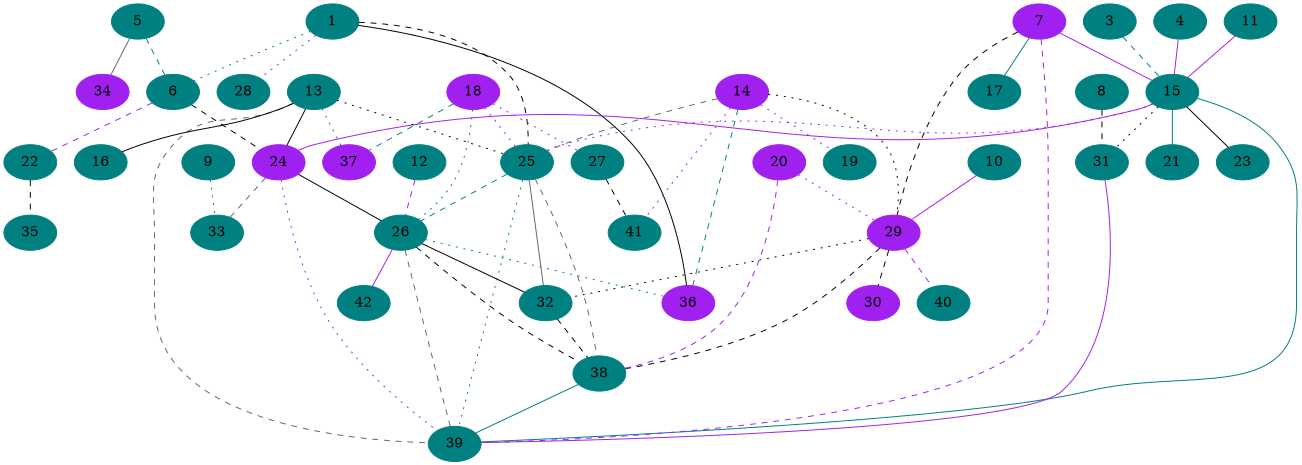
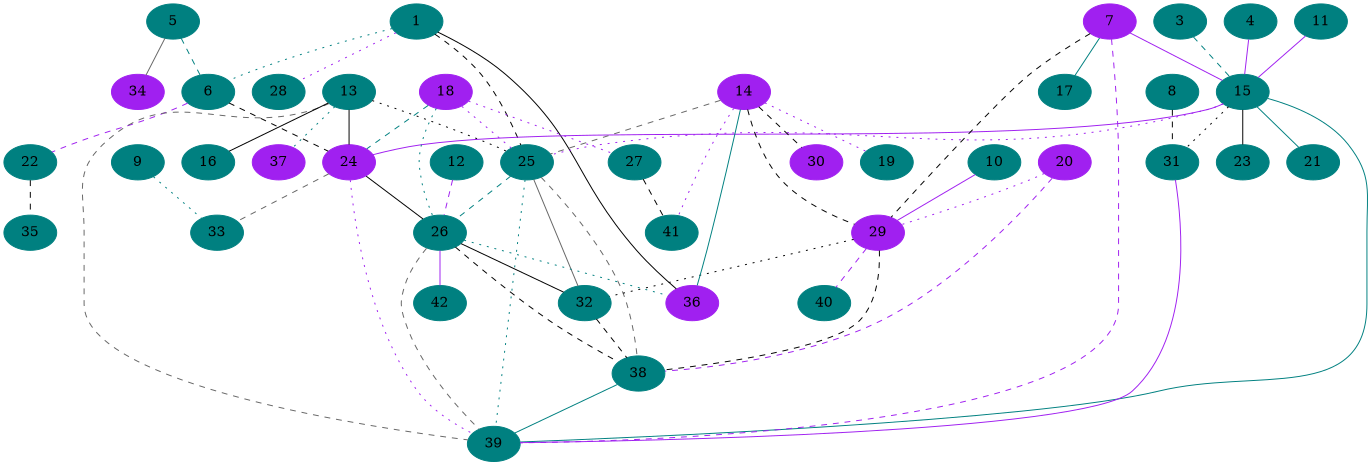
(855, 120) -> (784, 183)
(397, 135) -> (397, 127)
(716, 197) -> (720, 198)
(883, 268) -> (779, 126)
